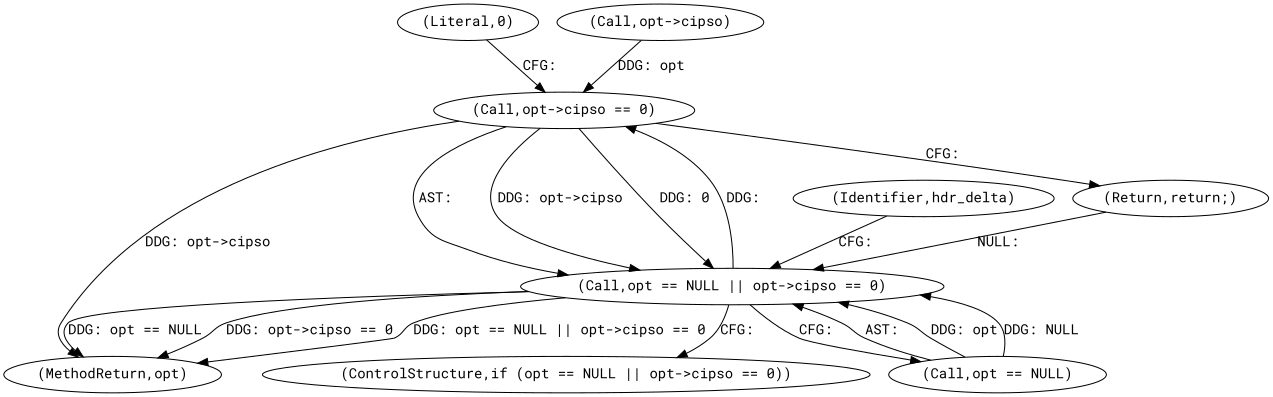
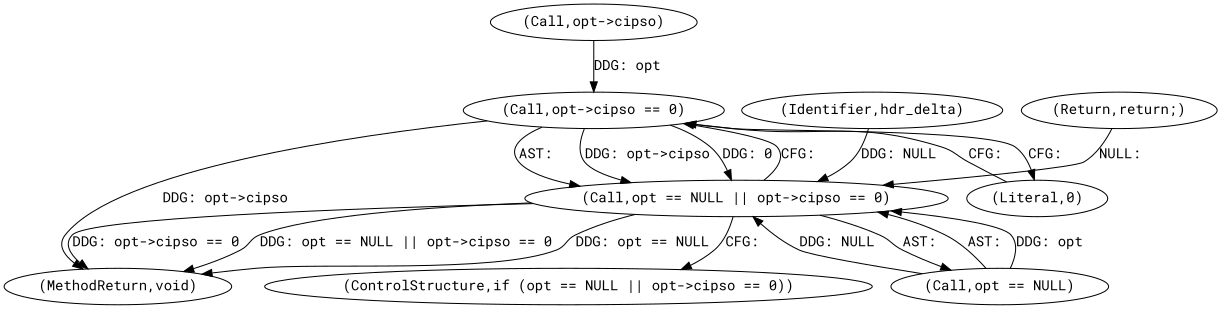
(873, 153) -> (919, 134)
(747, 198) -> (802, 154)
(860, 242) -> (899, 154)
(820, 331) -> (924, 242)
(113, 375) -> (118, 287)
